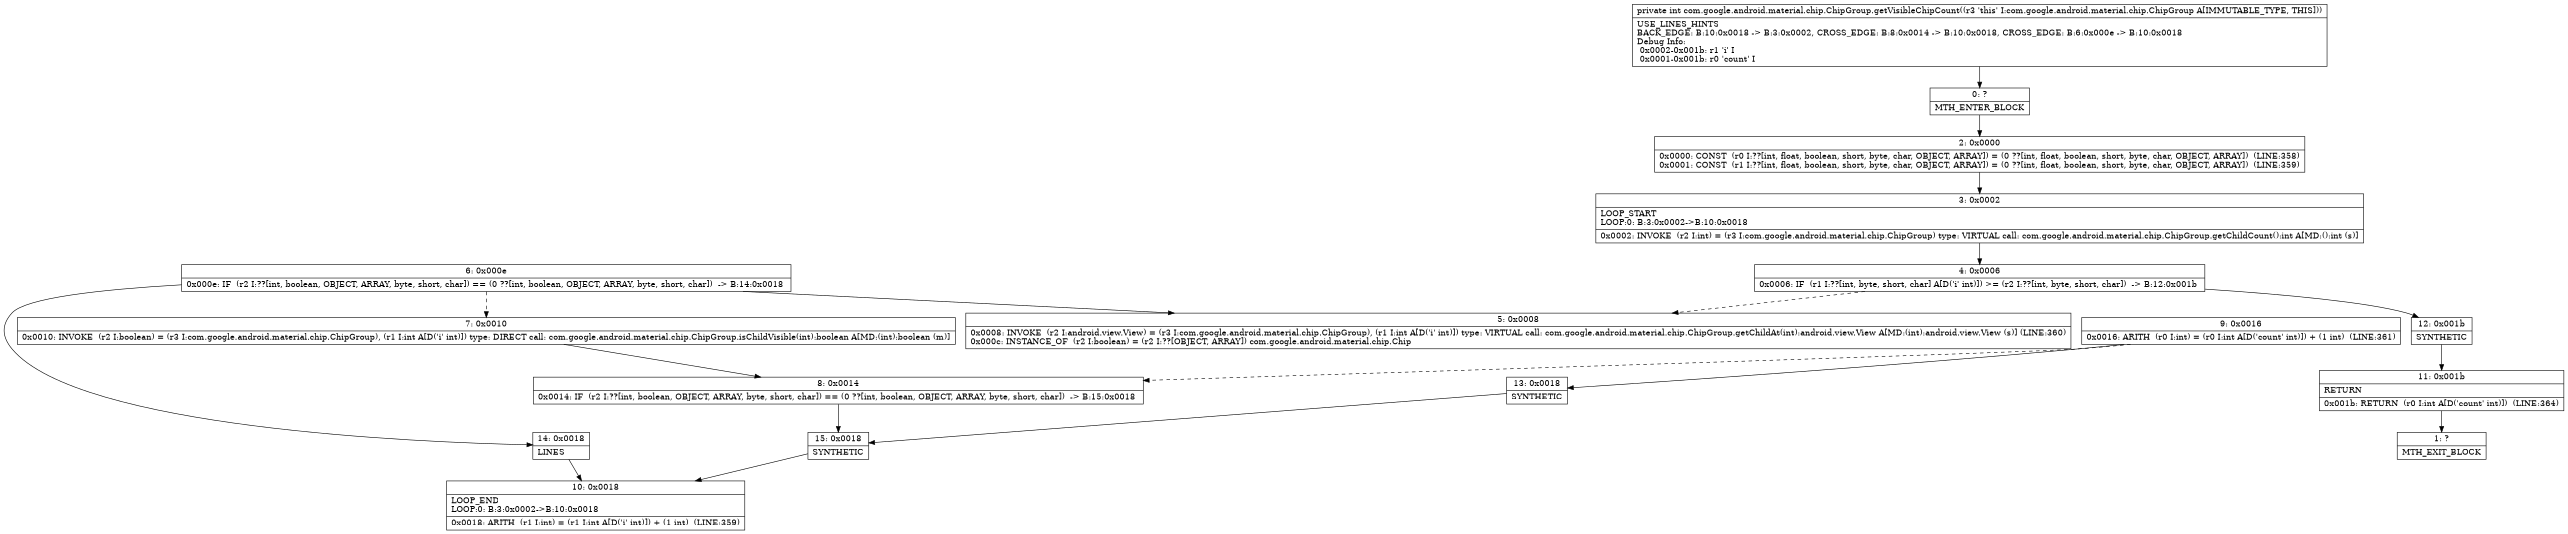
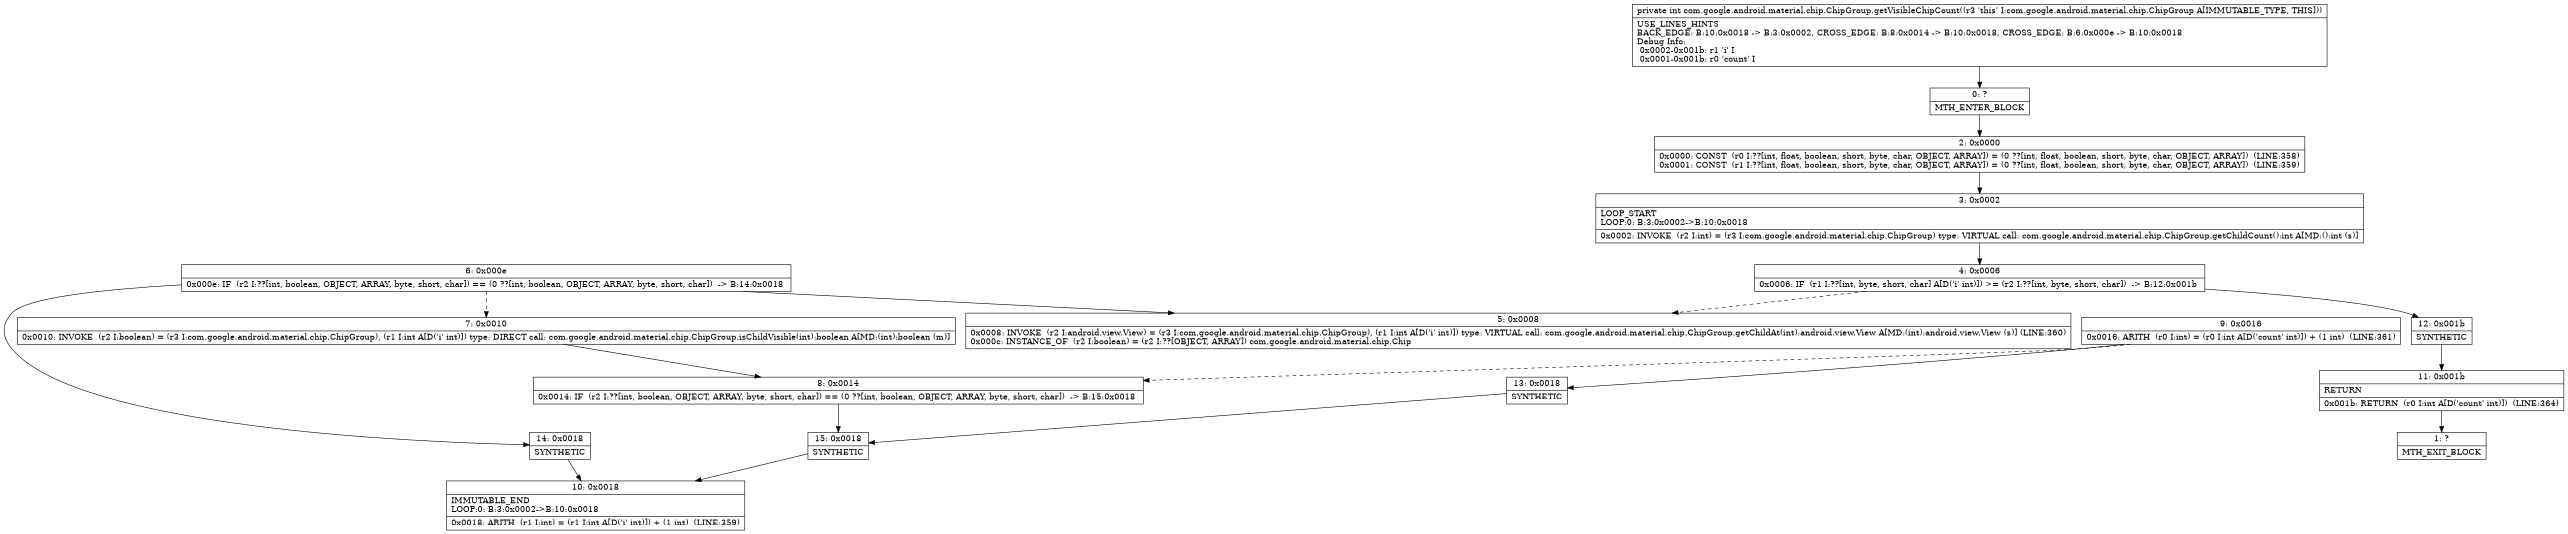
(551, 452) -> (560, 452)
(475, 501) -> (491, 501)
